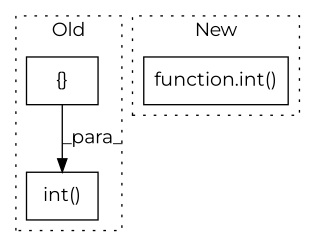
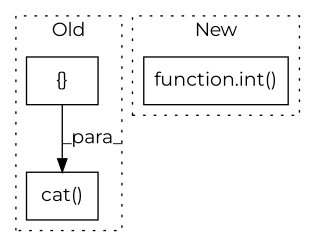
(62, 196) -> (62, 196)
